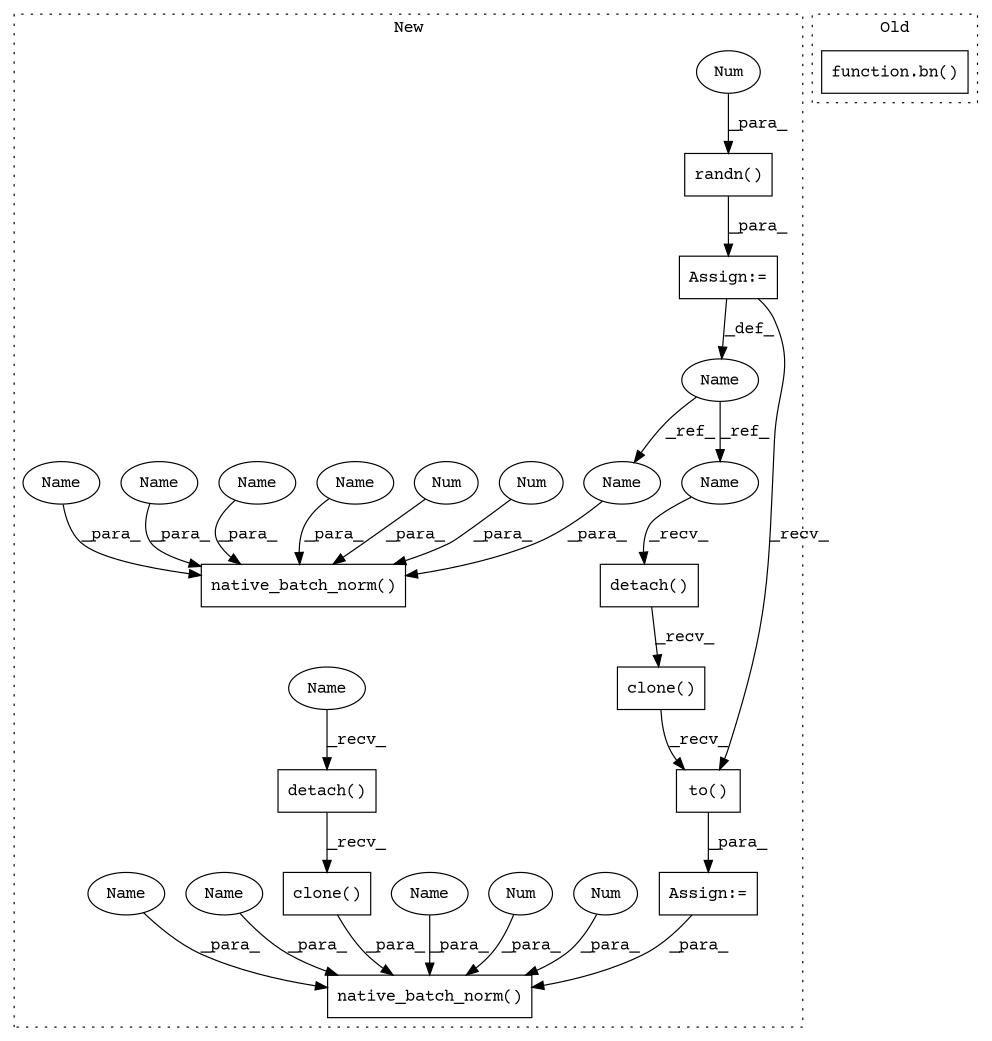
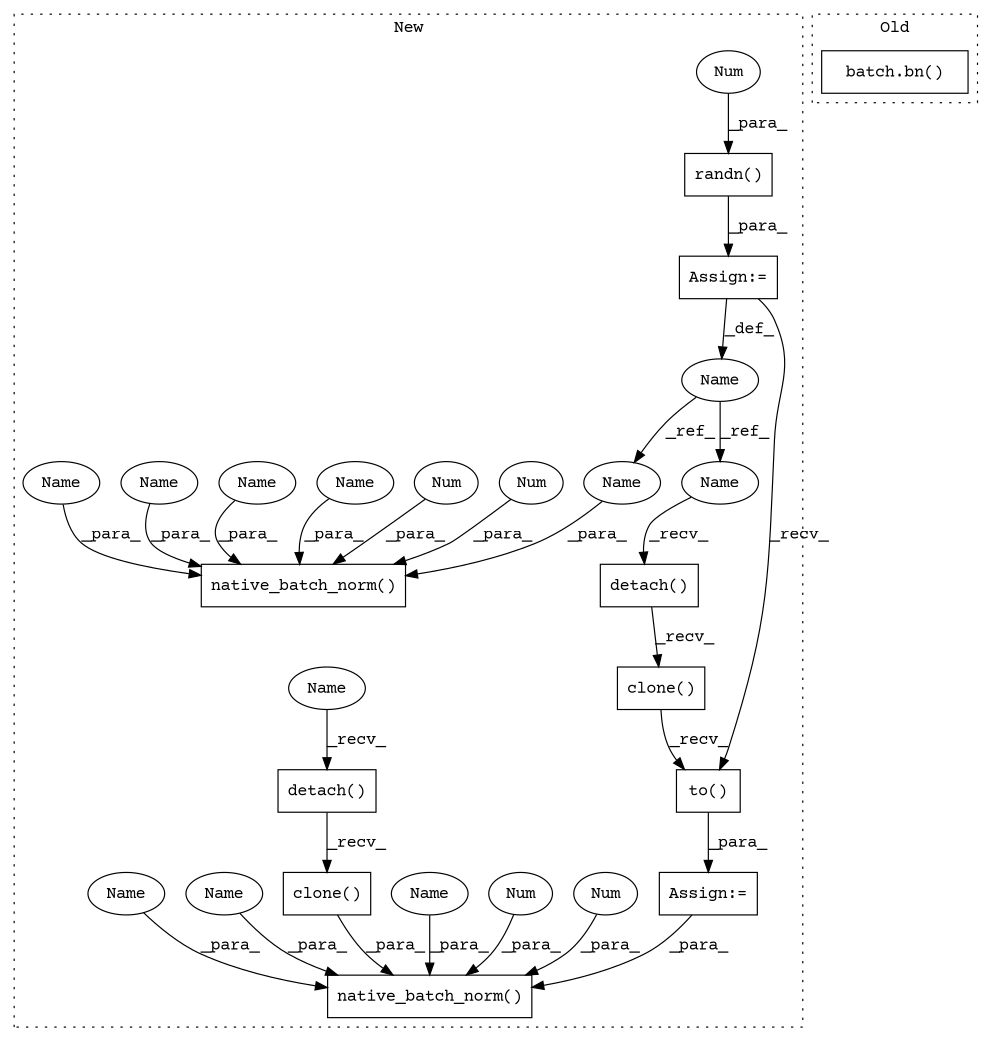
(895, 72) -> (895, 72)
